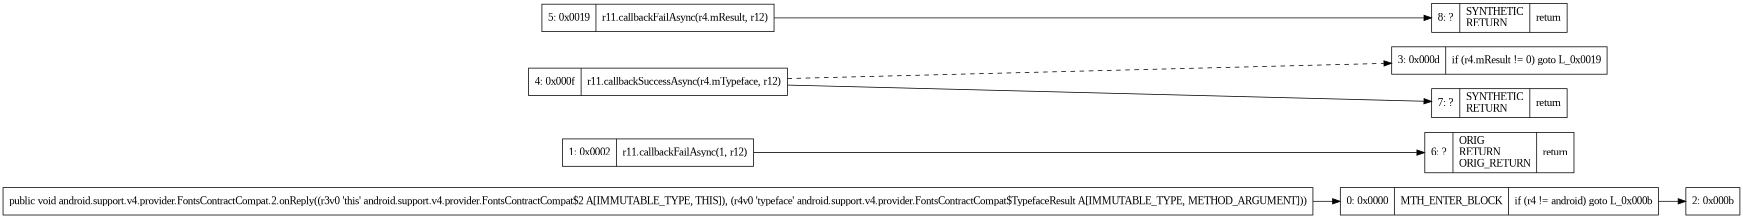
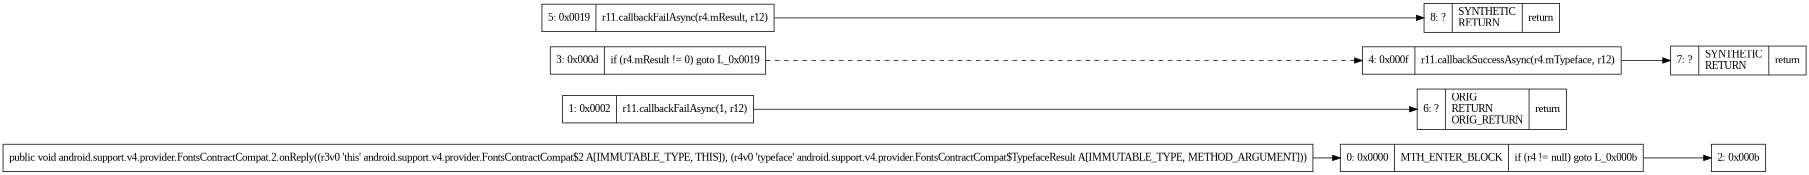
(1086, 71) -> (1060, 61)
(1583, 201) -> (1576, 158)
